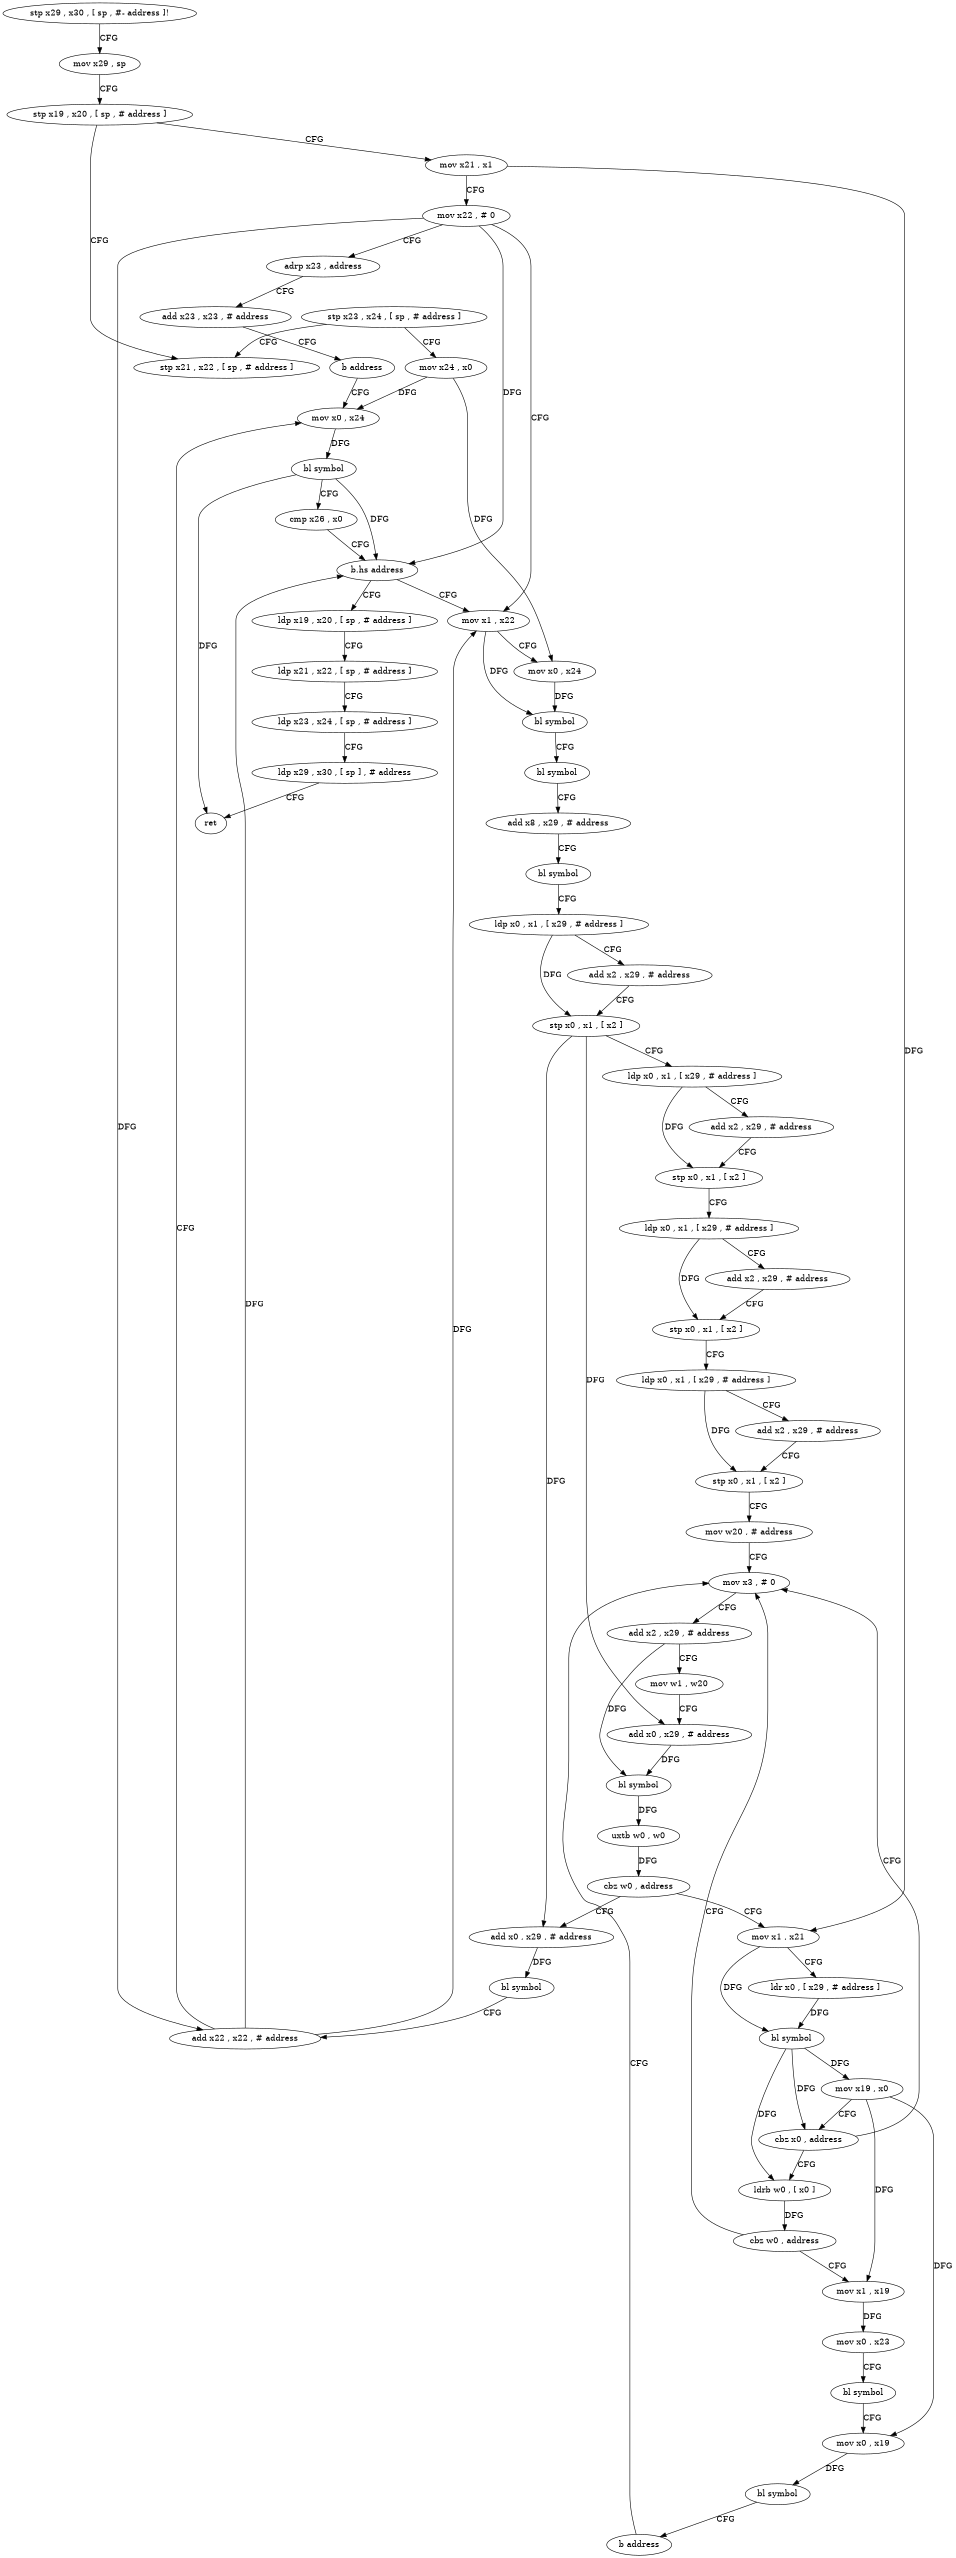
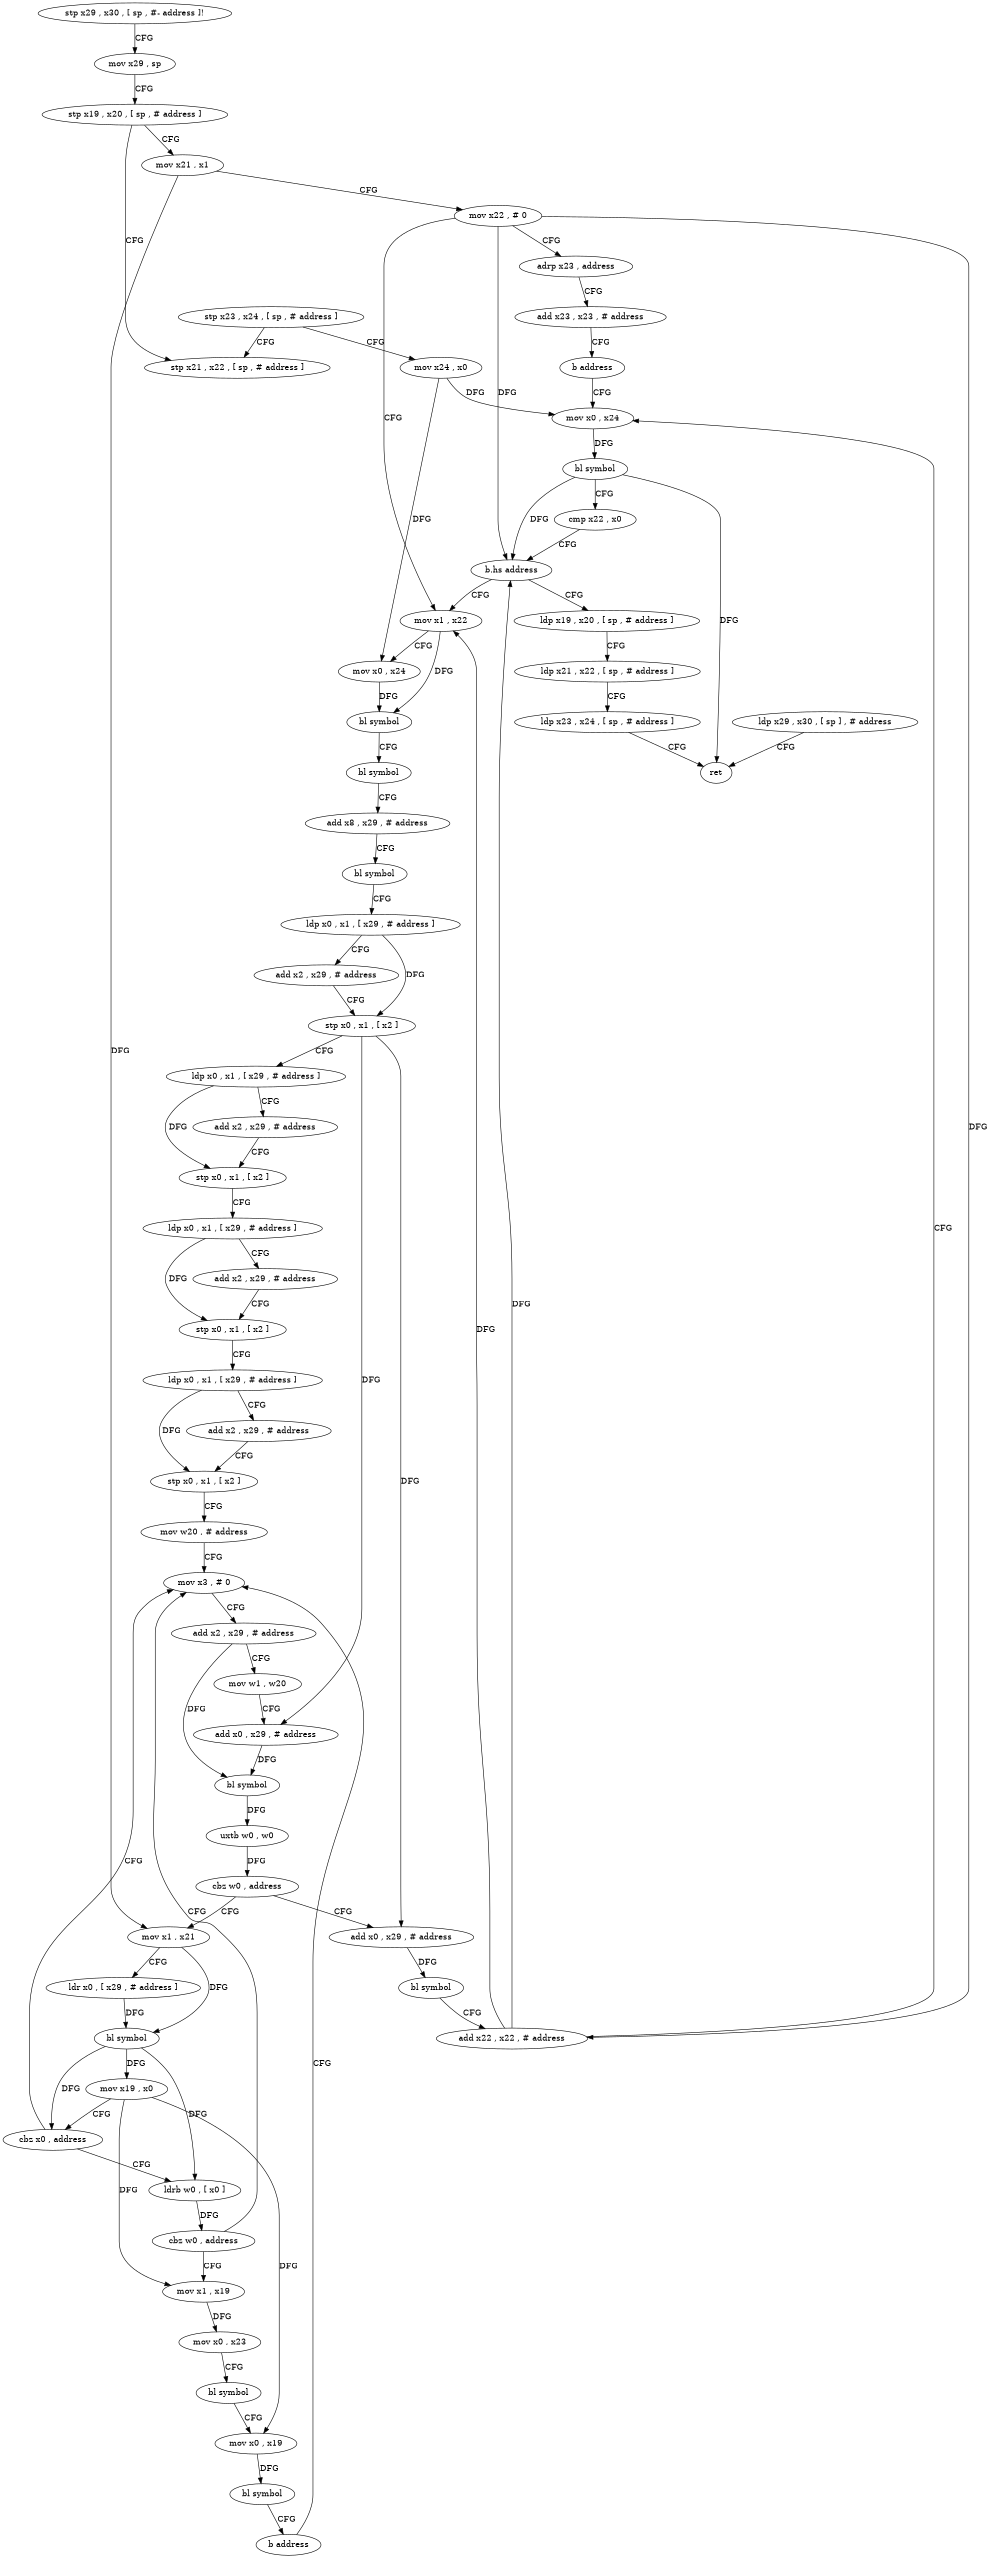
(316, 520) -> (595, 520)
(345, 745) -> (663, 748)
